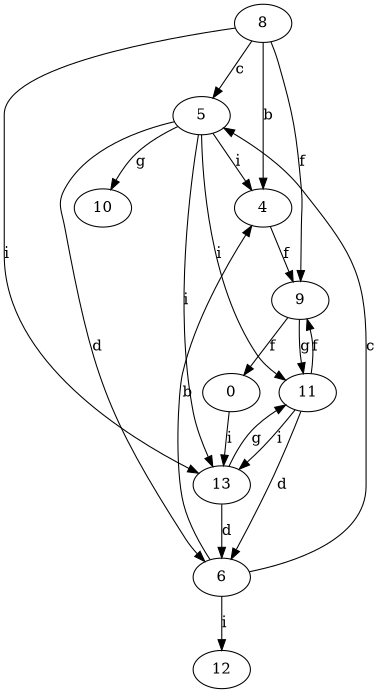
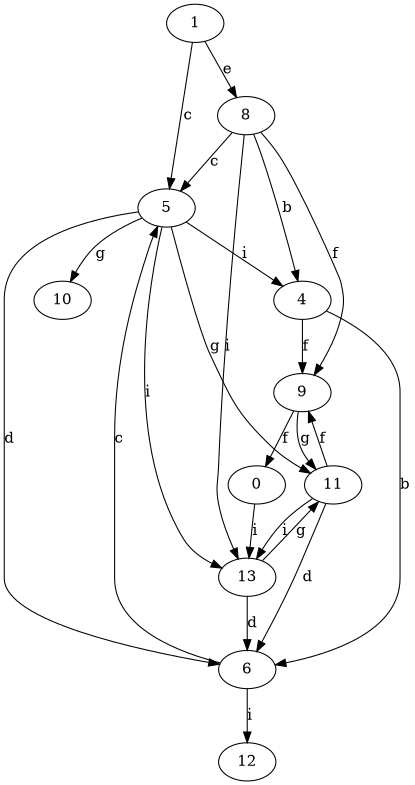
none -> (195, 23)
(219, 254) -> (215, 346)
(180, 393) -> (400, 504)
